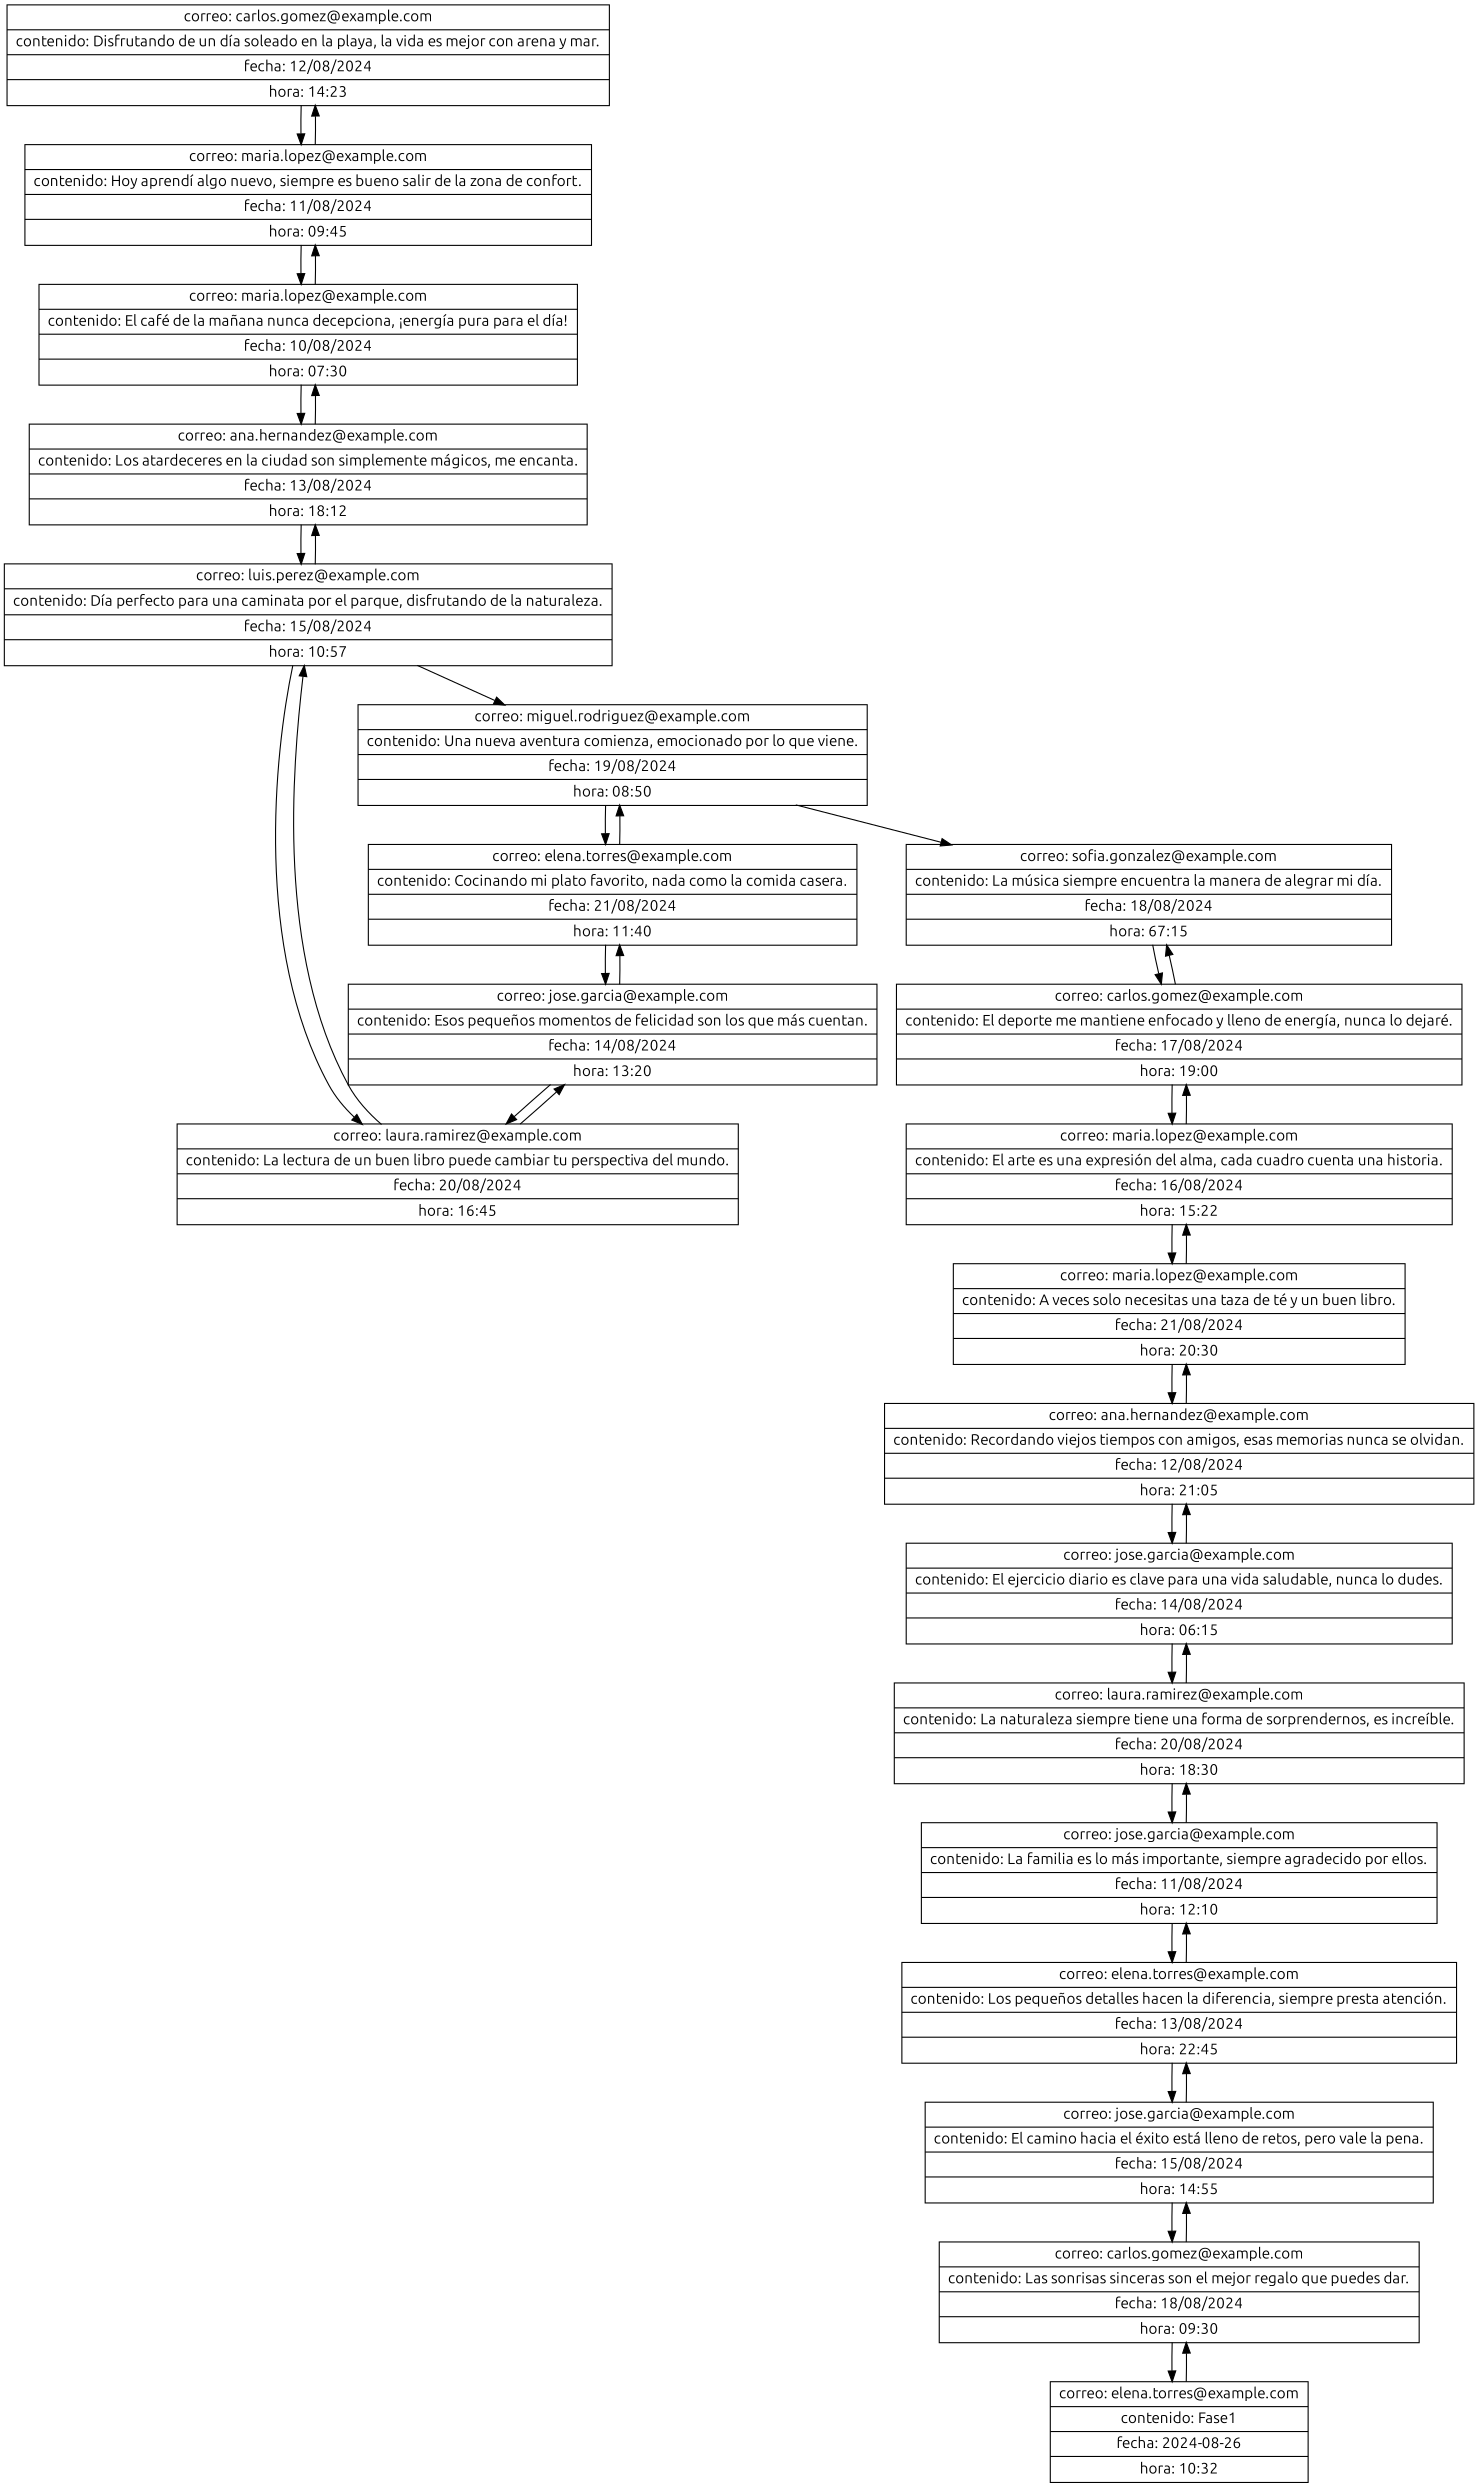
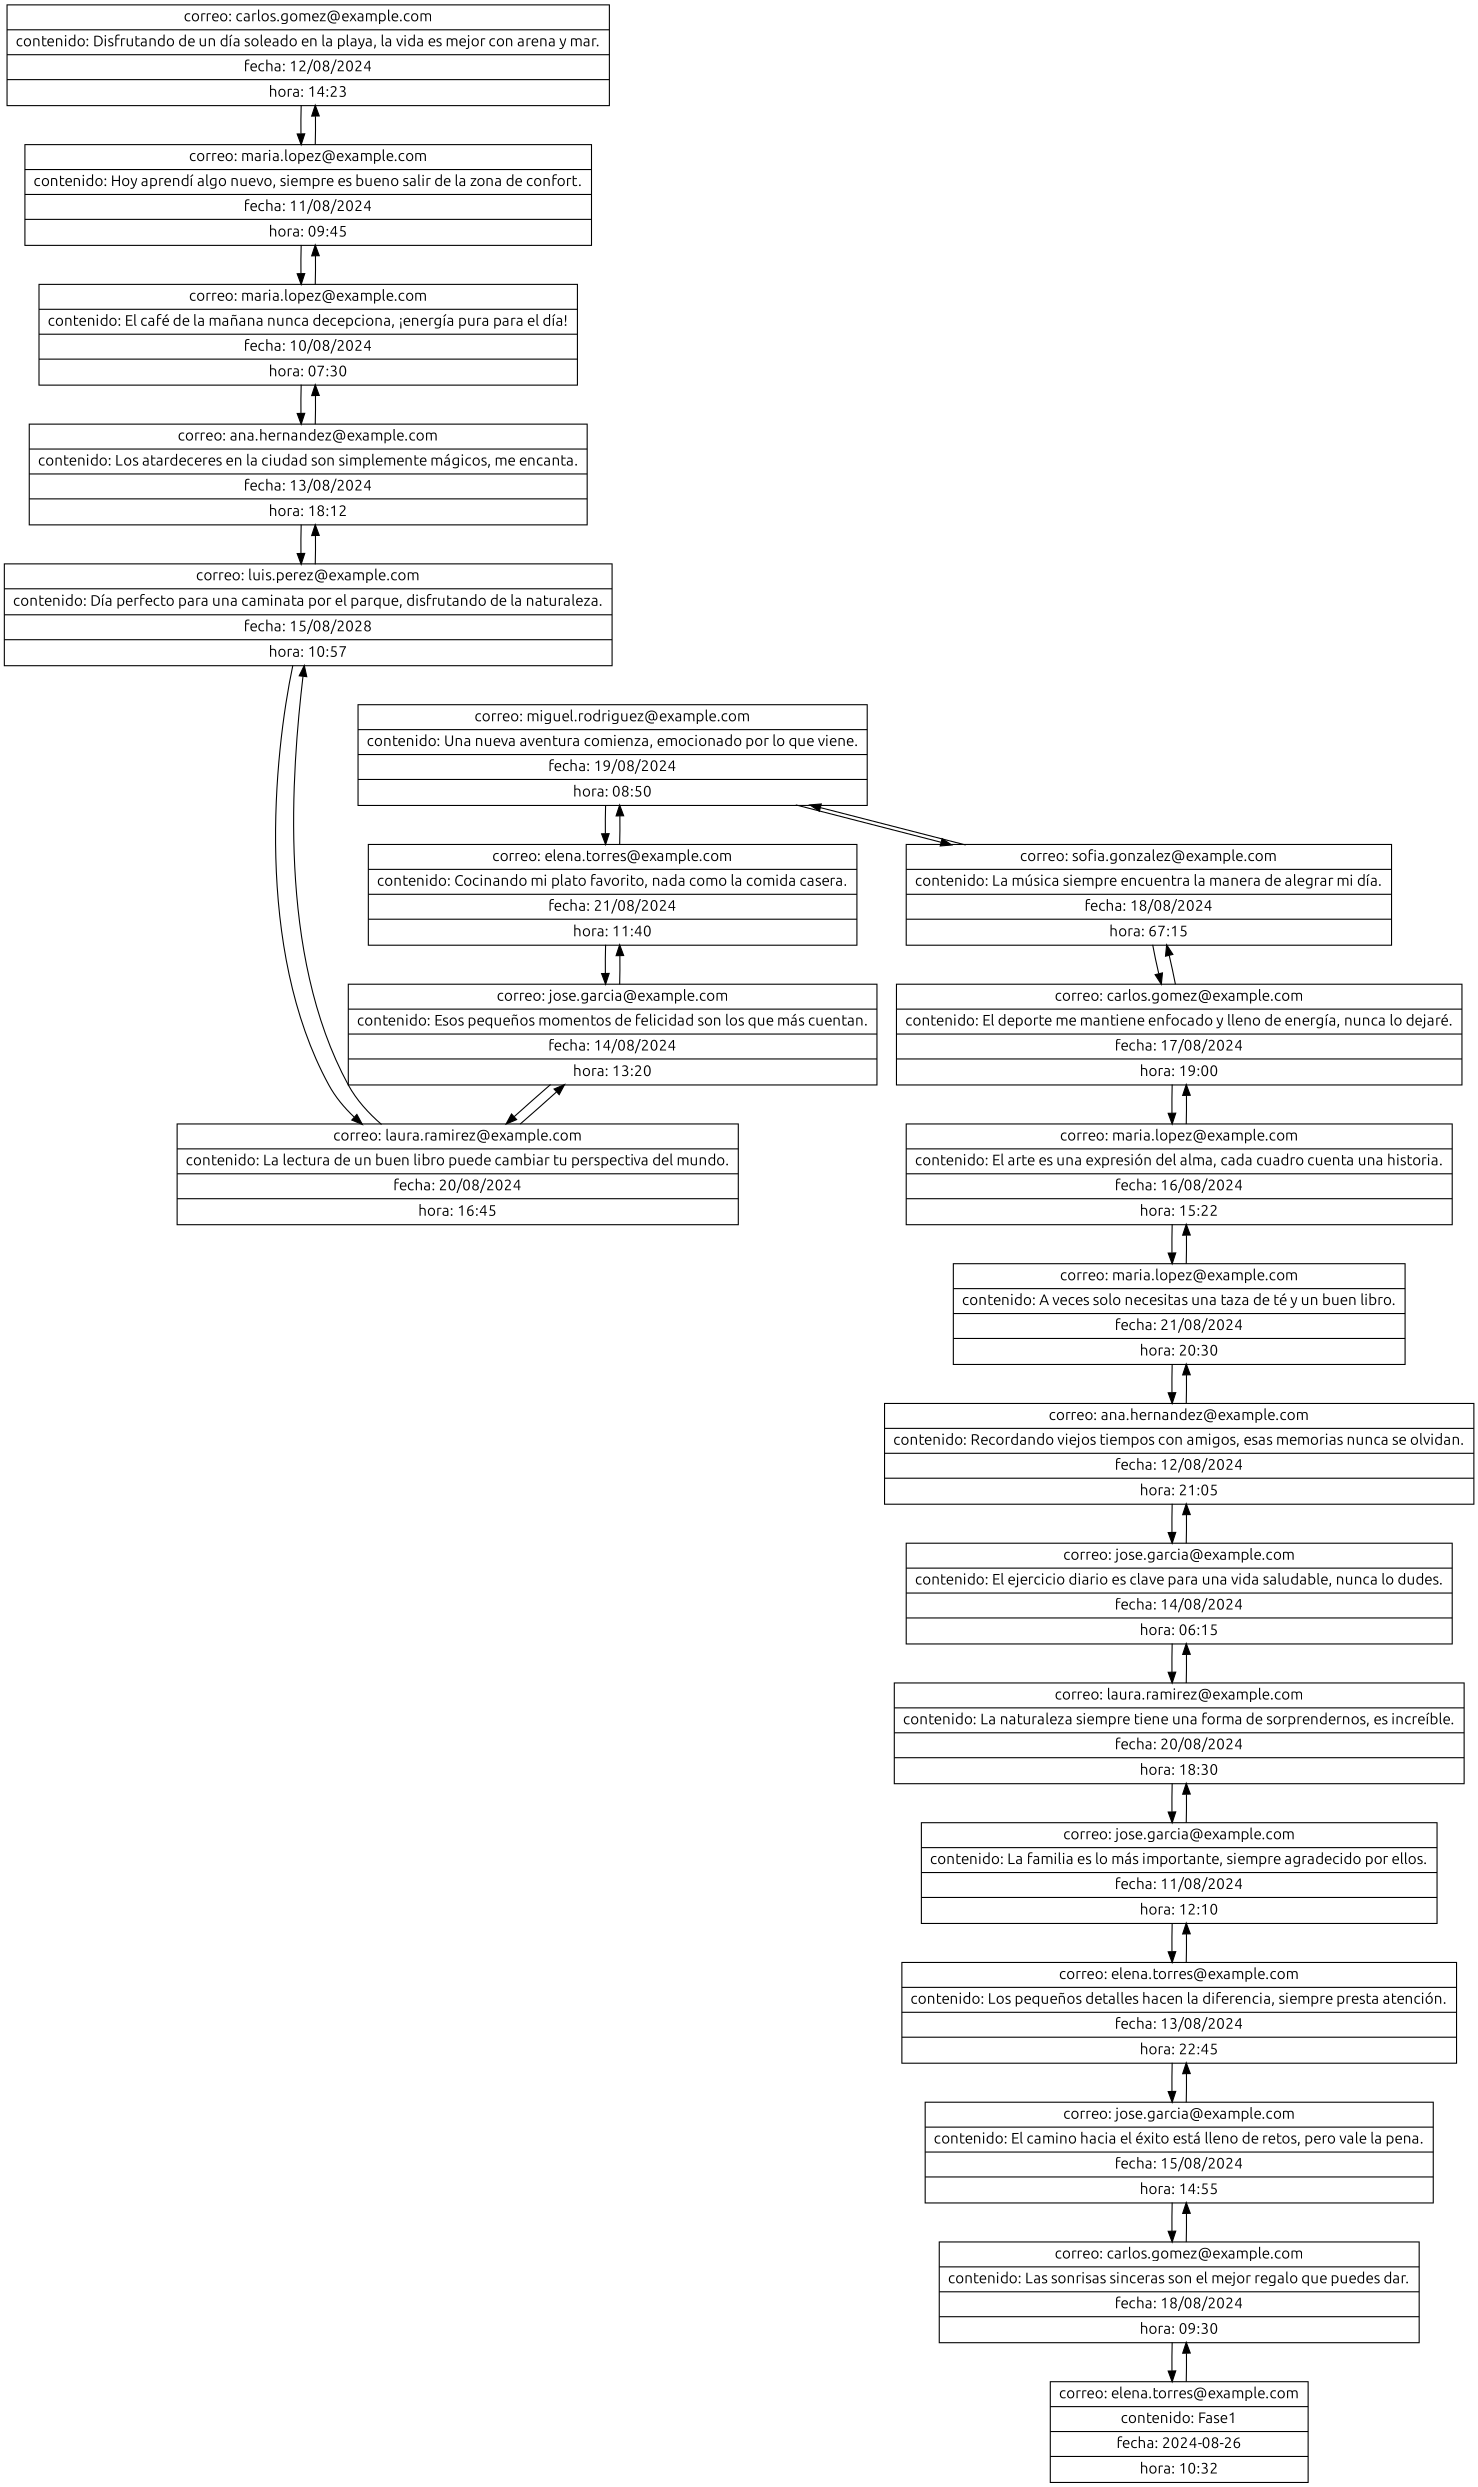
(308, 627) -> (308, 627)
(456, 683) -> (893, 826)
